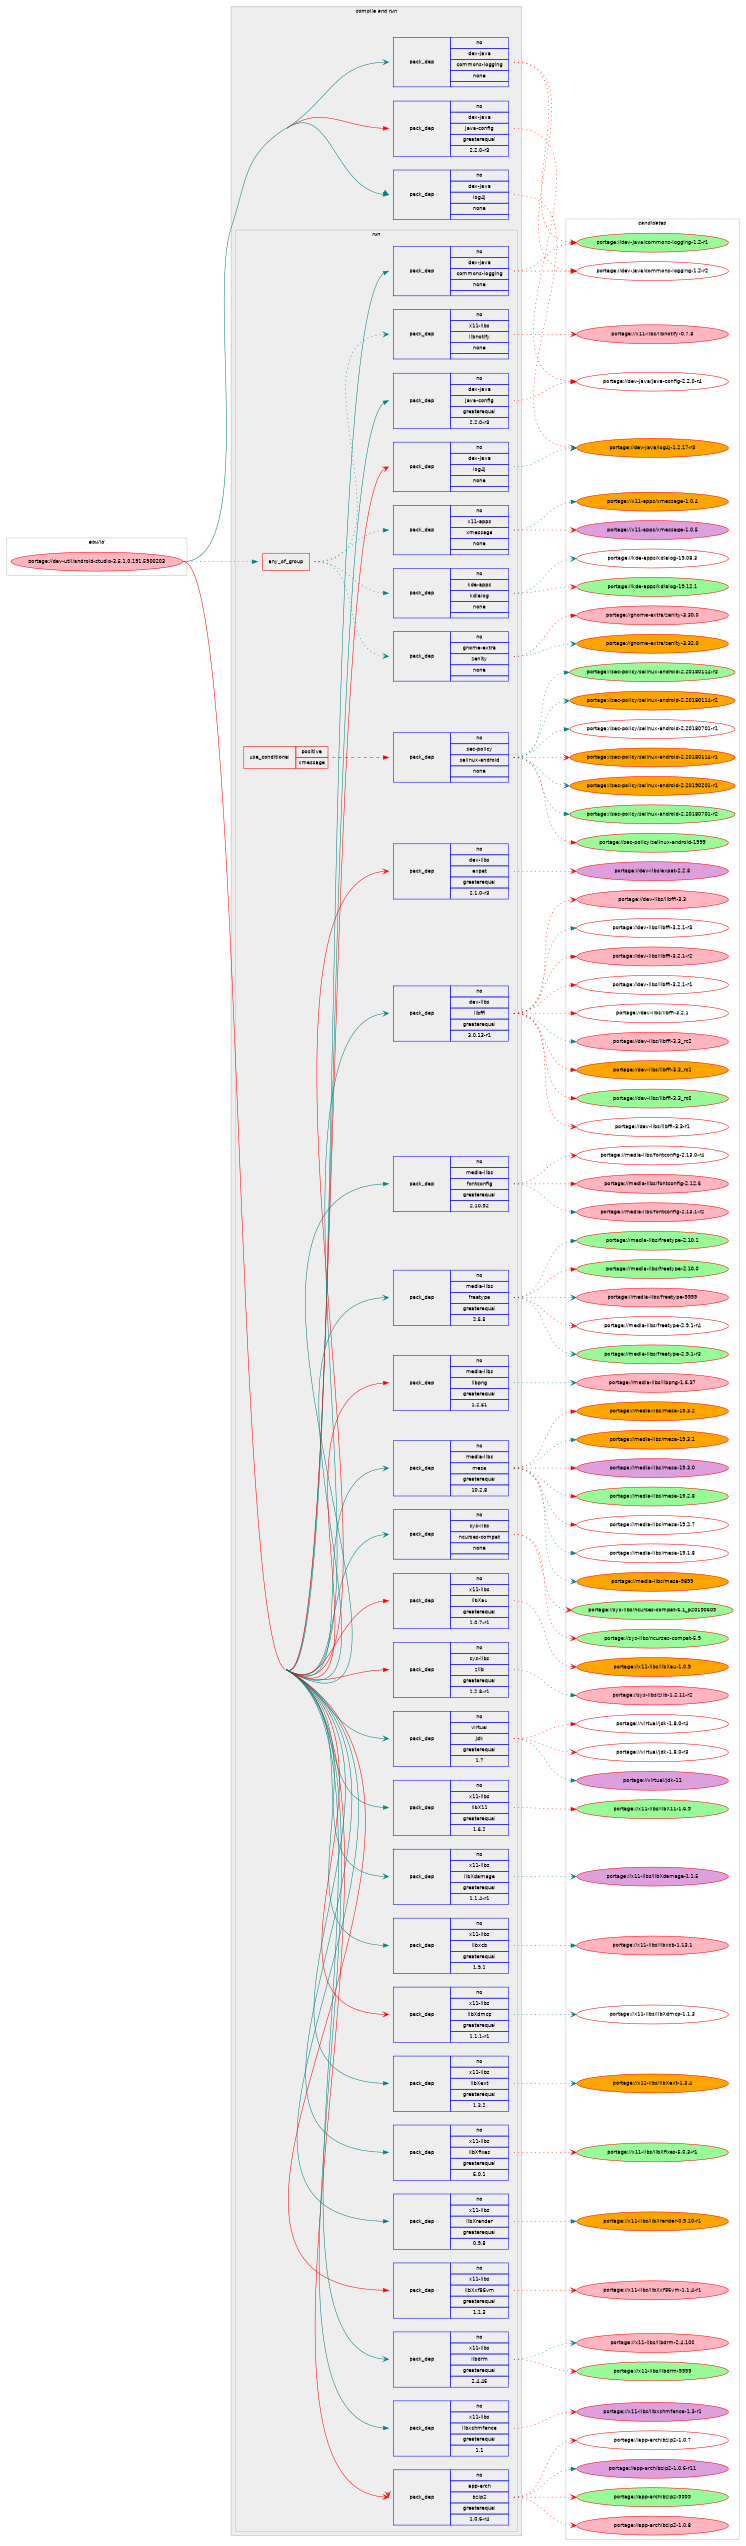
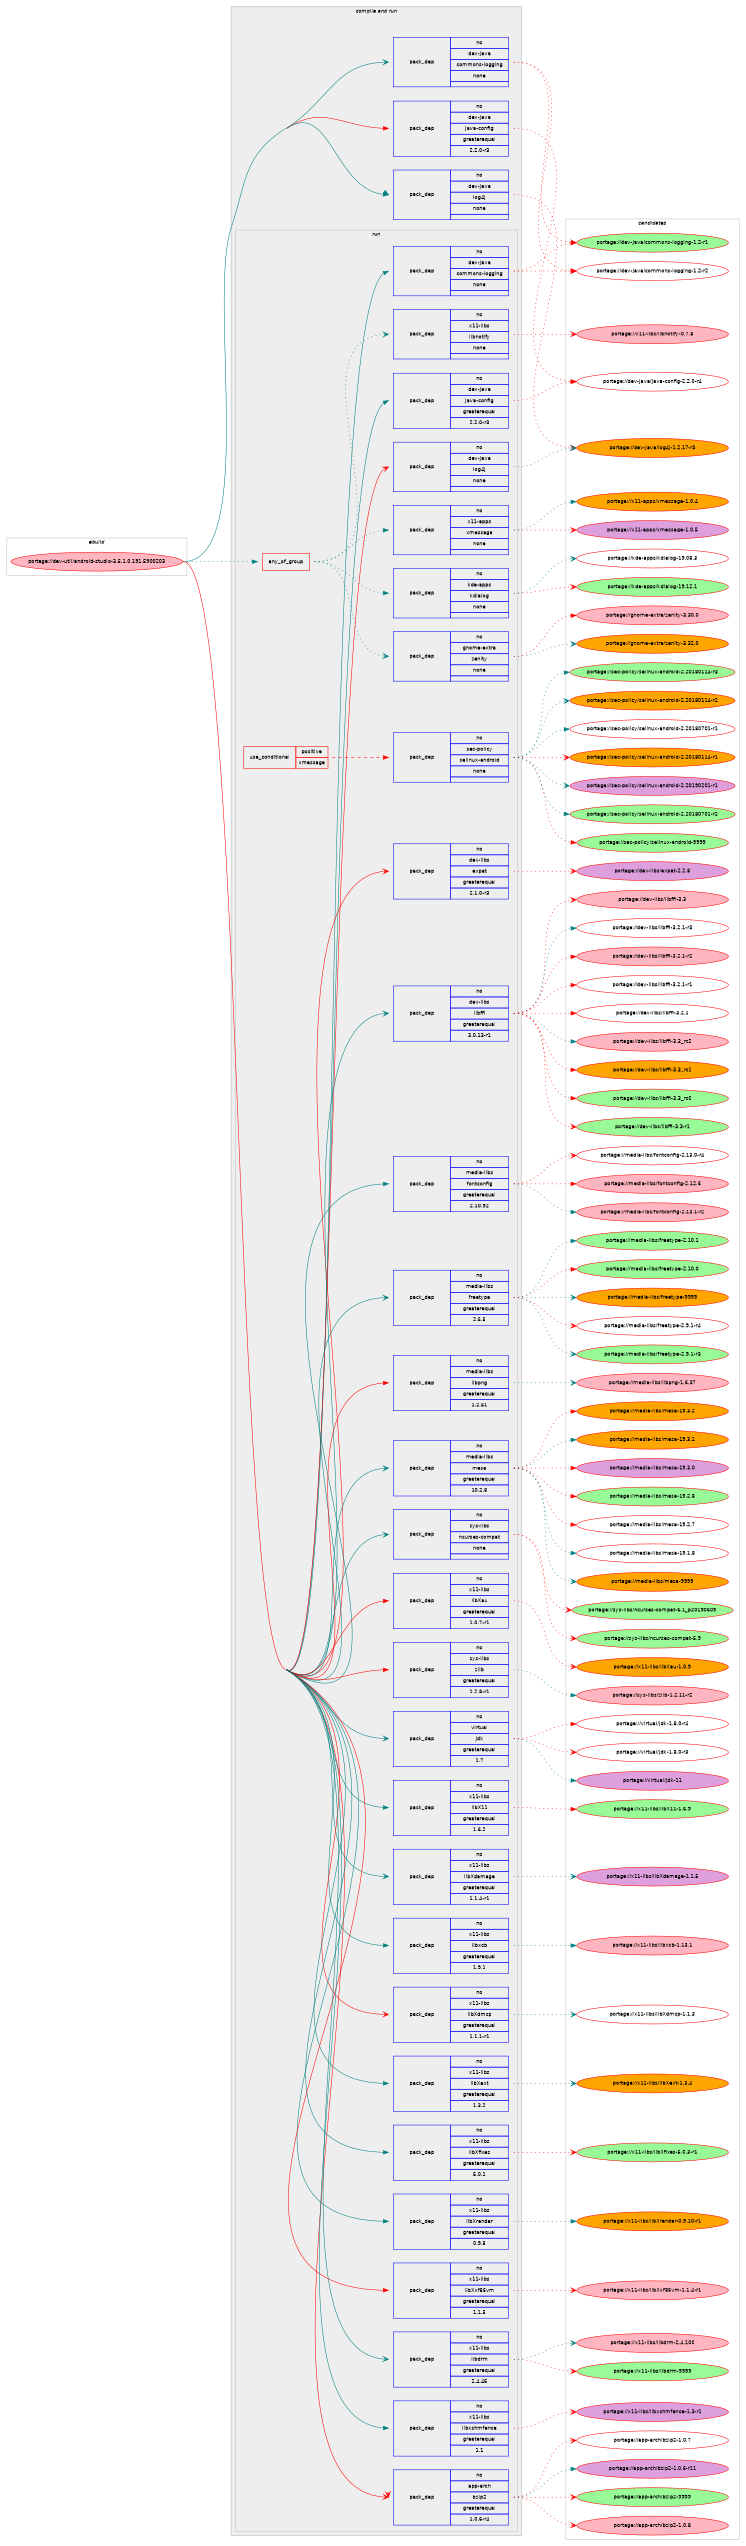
(653, 786) -> (653, 786)
(653, 843) -> (653, 843)
(653, 1127) -> (653, 1127)
(653, 1298) -> (653, 1298)
(653, 1582) -> (653, 1582)
